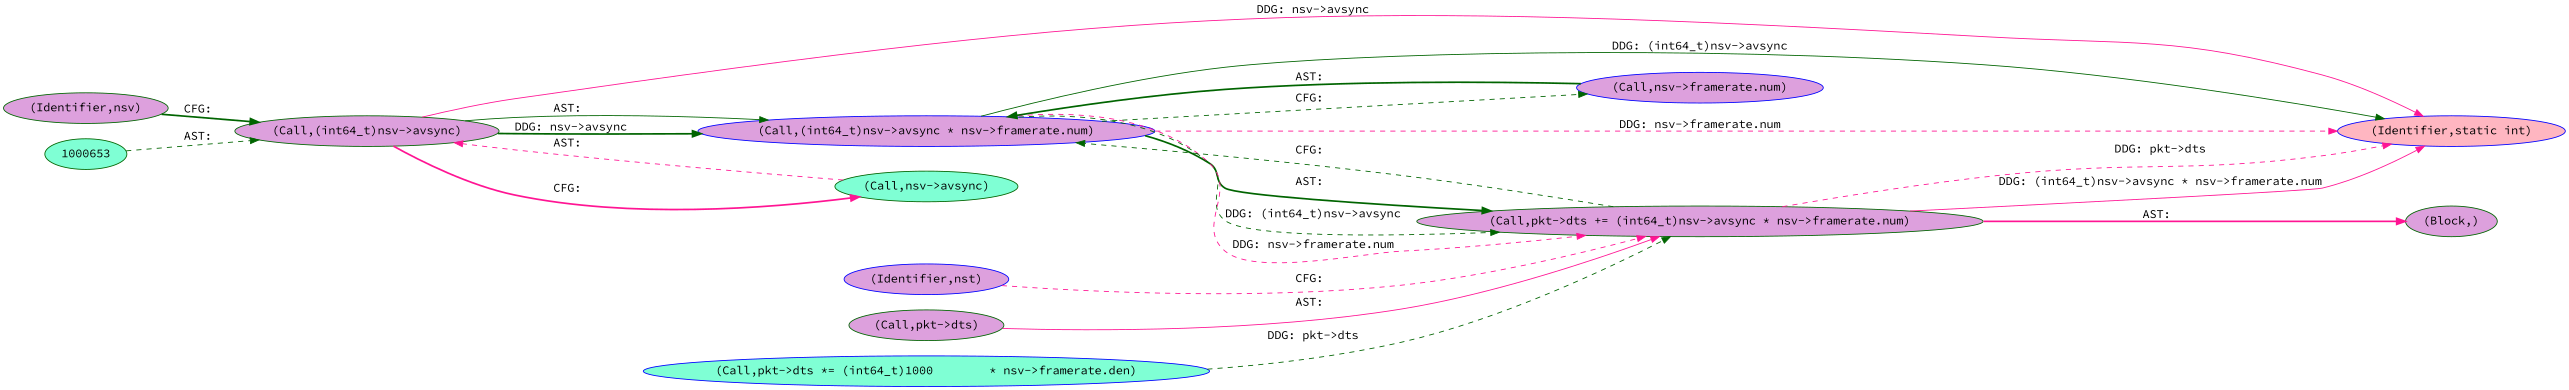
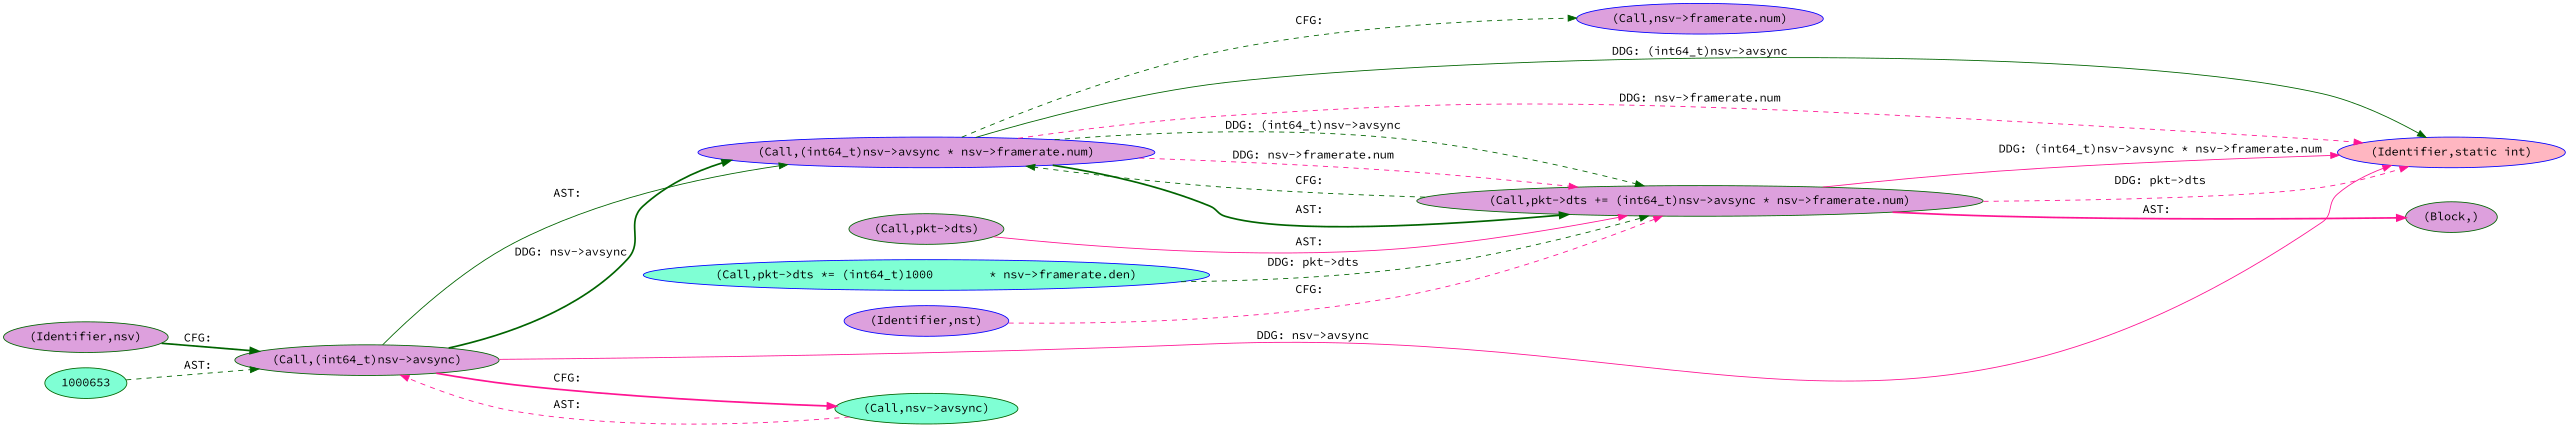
(1298, 85) -> none
